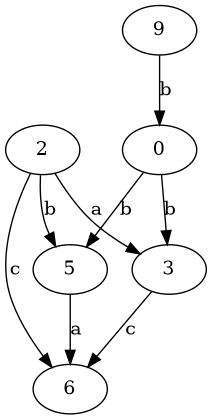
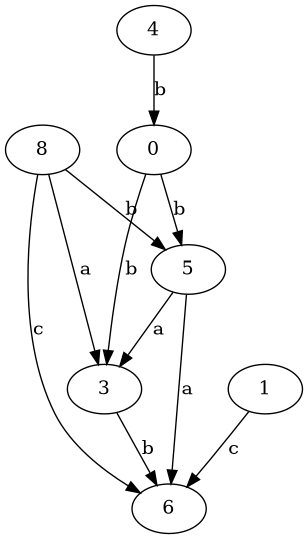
(160, 30) -> (154, 30)
(43, 150) -> (43, 150)
none -> (151, 324)
(131, 329) -> (148, 449)
none -> (265, 389)
